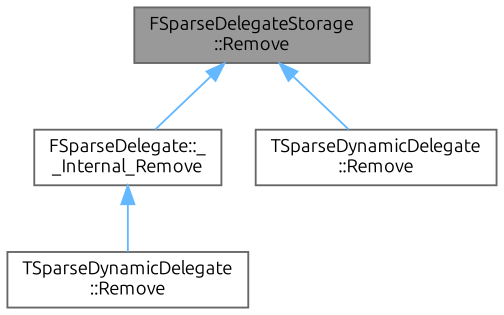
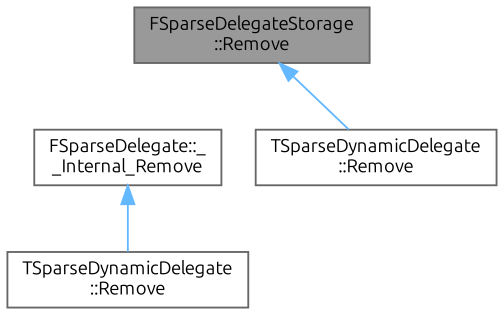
(183, 103) -> none
